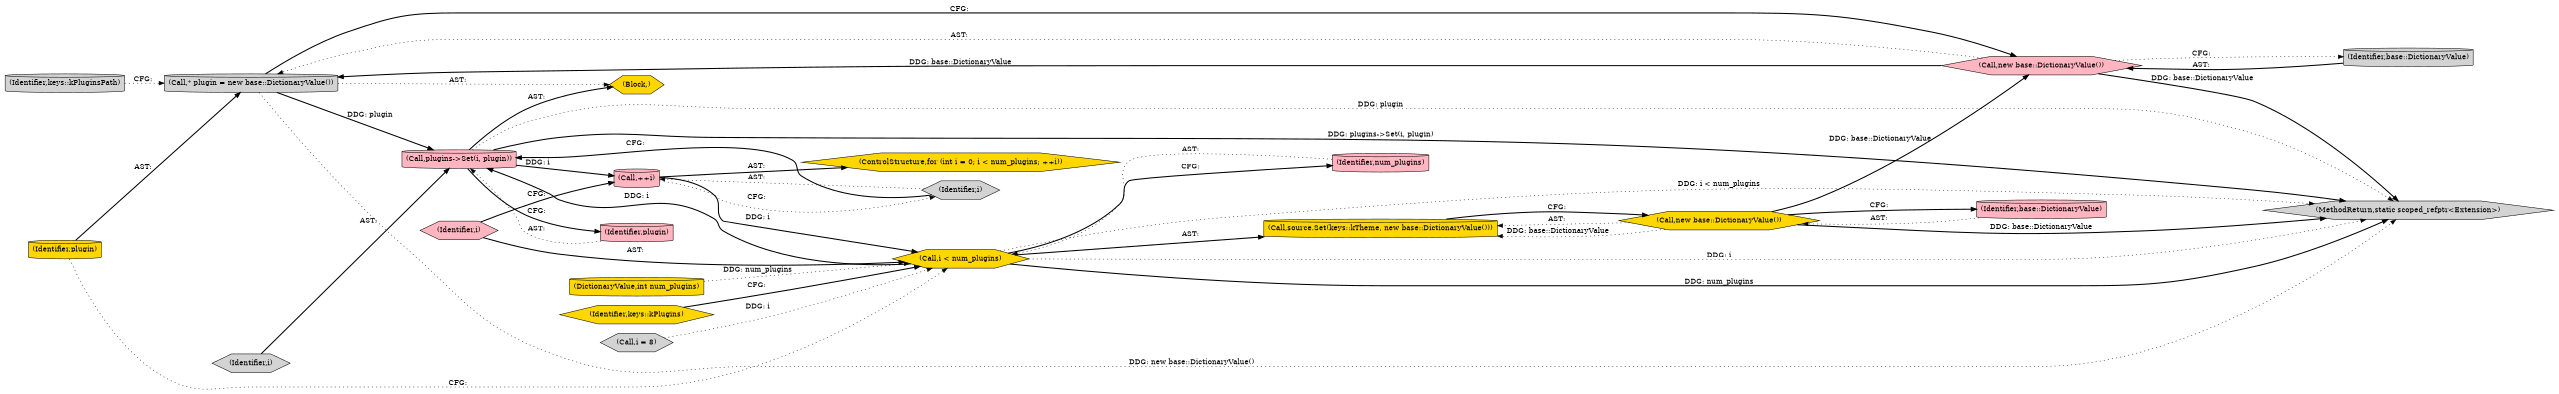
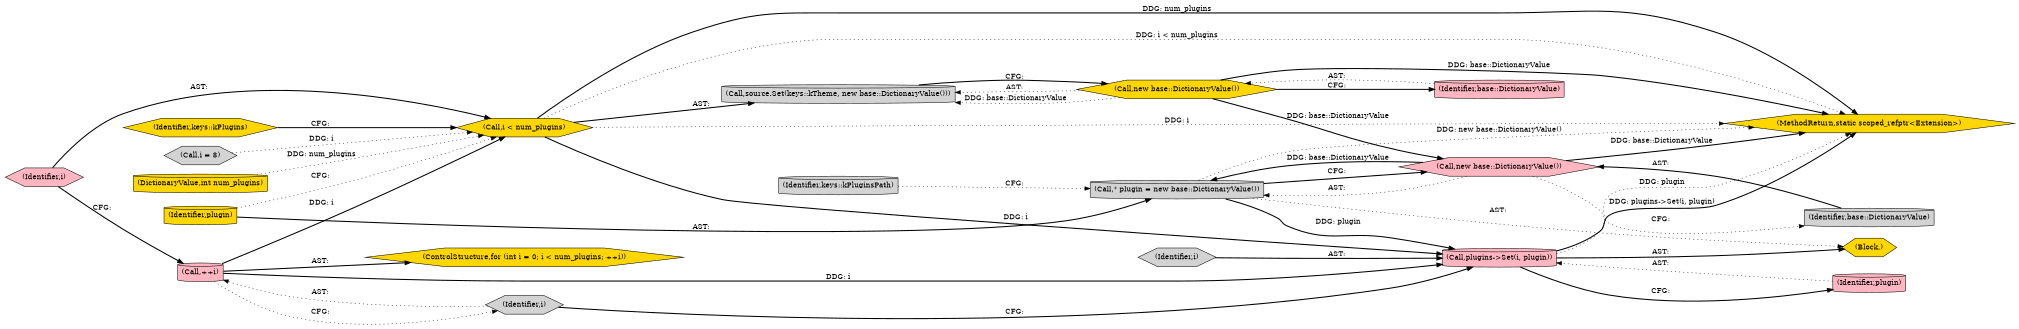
(1381, 163) -> none
(562, 170) -> (830, 281)
(2408, 210) -> (1869, 123)
(1381, 228) -> (838, 94)
